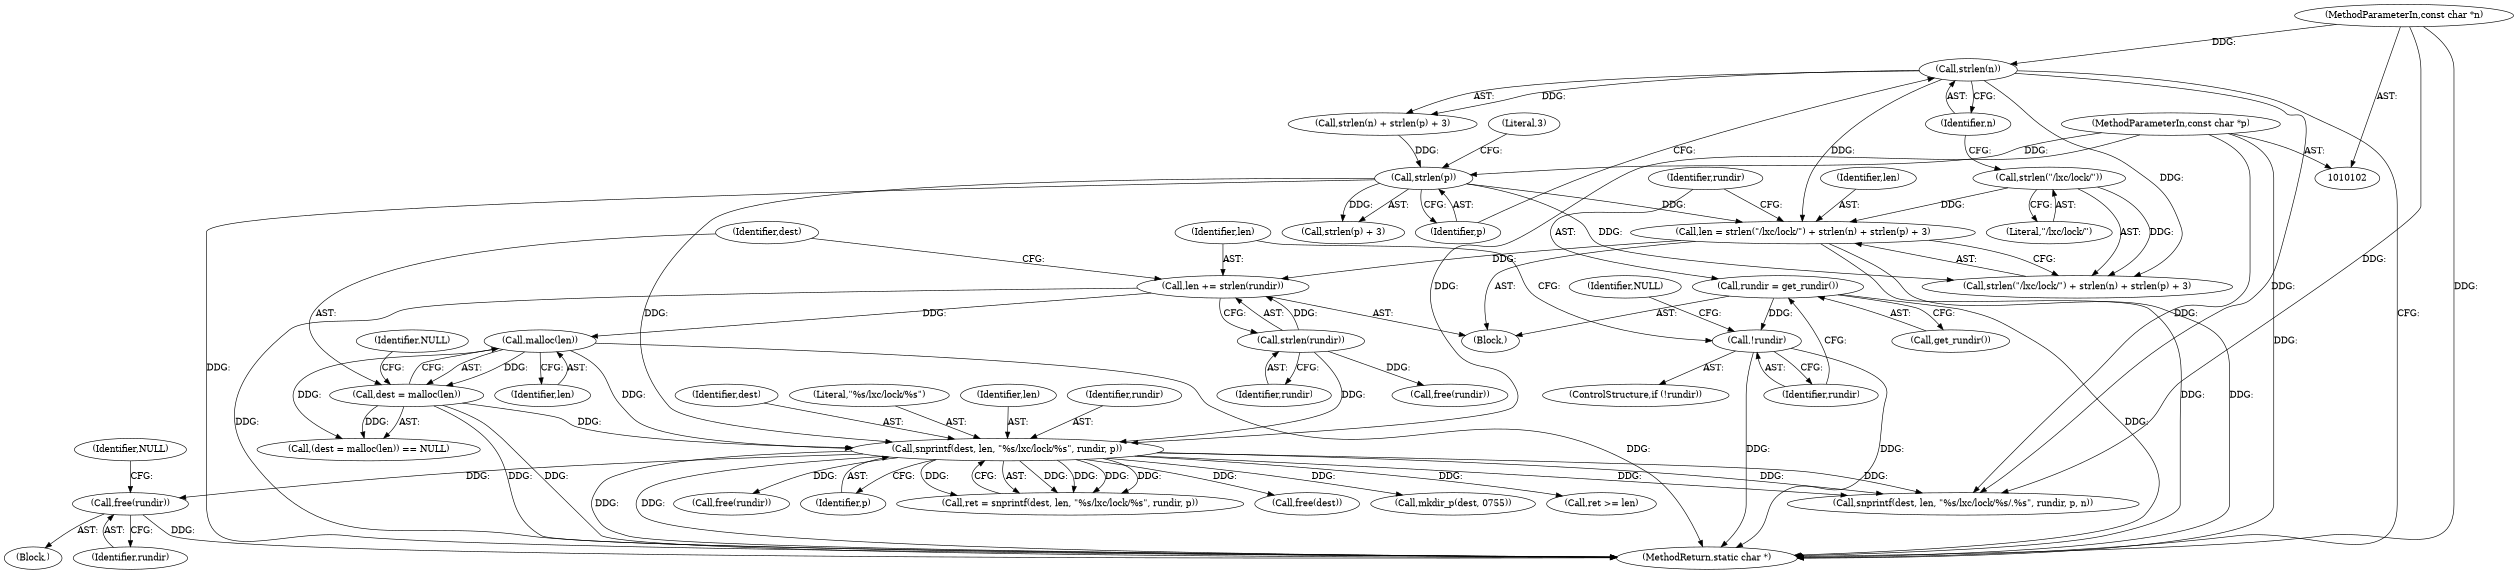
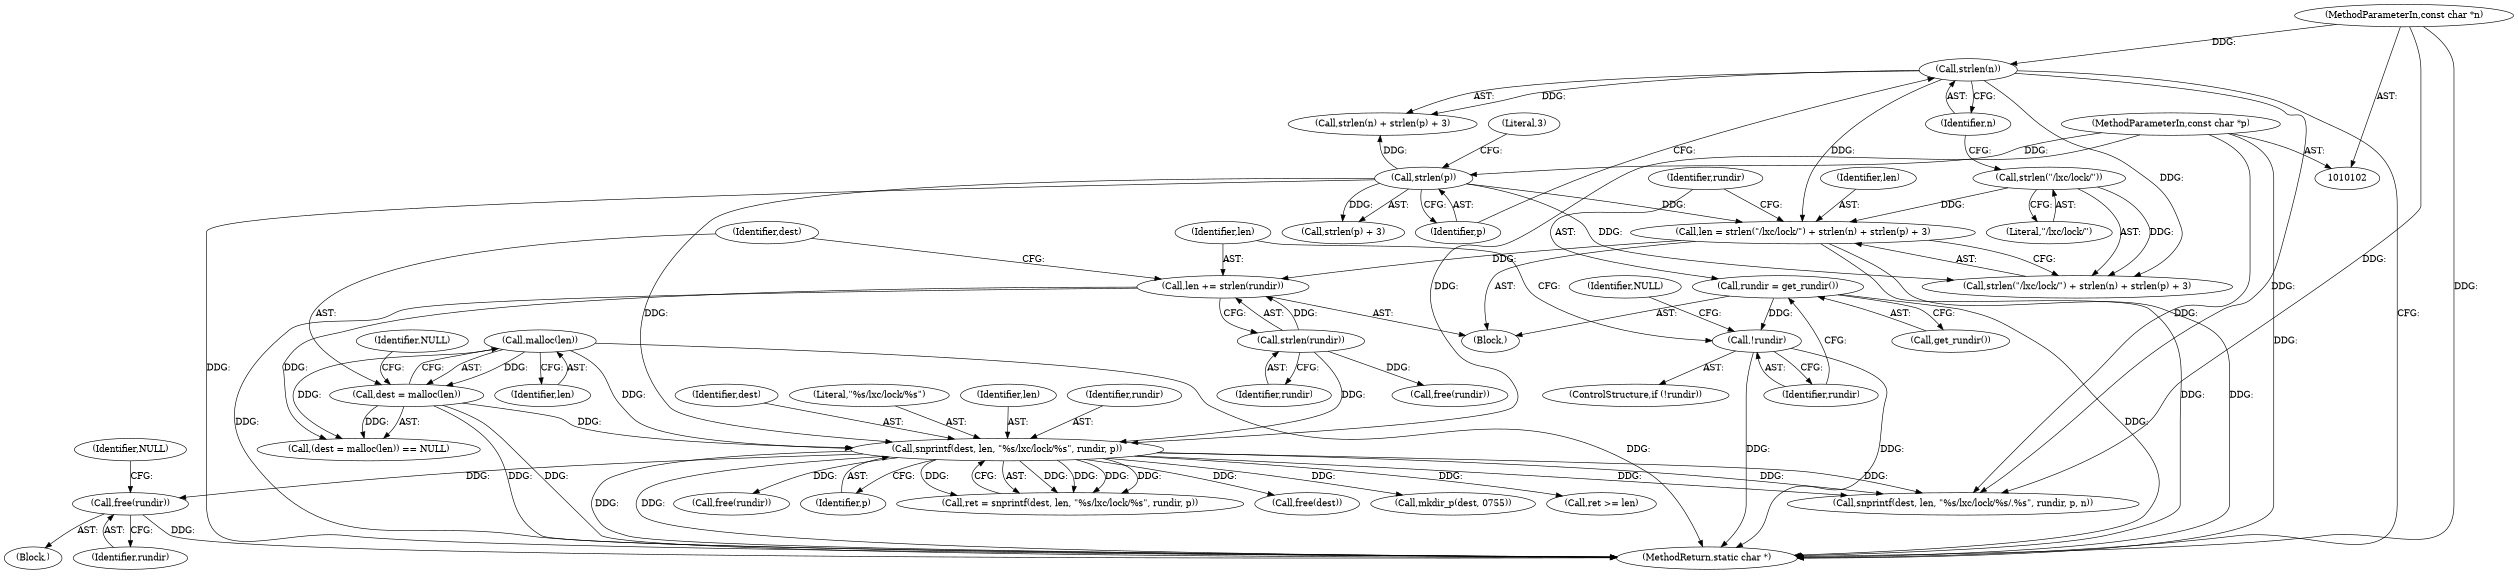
(1410, 147) -> (1385, 158)
(874, 315) -> (564, 303)
